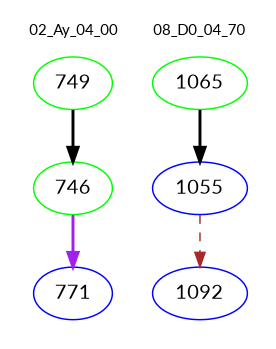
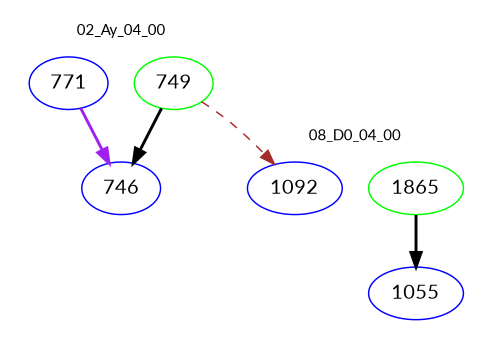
(200, 31) -> (355, 136)
(200, 83) -> (416, 188)
(73, 188) -> (121, 188)
(73, 234) -> (92, 129)
(200, 234) -> (247, 137)
